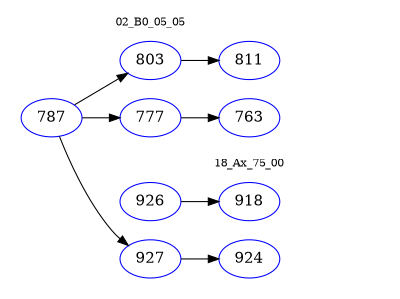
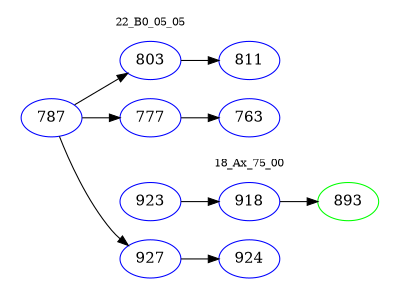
(150, 23) -> (150, 23)
(150, 202) -> (150, 202)
none -> (348, 202)
